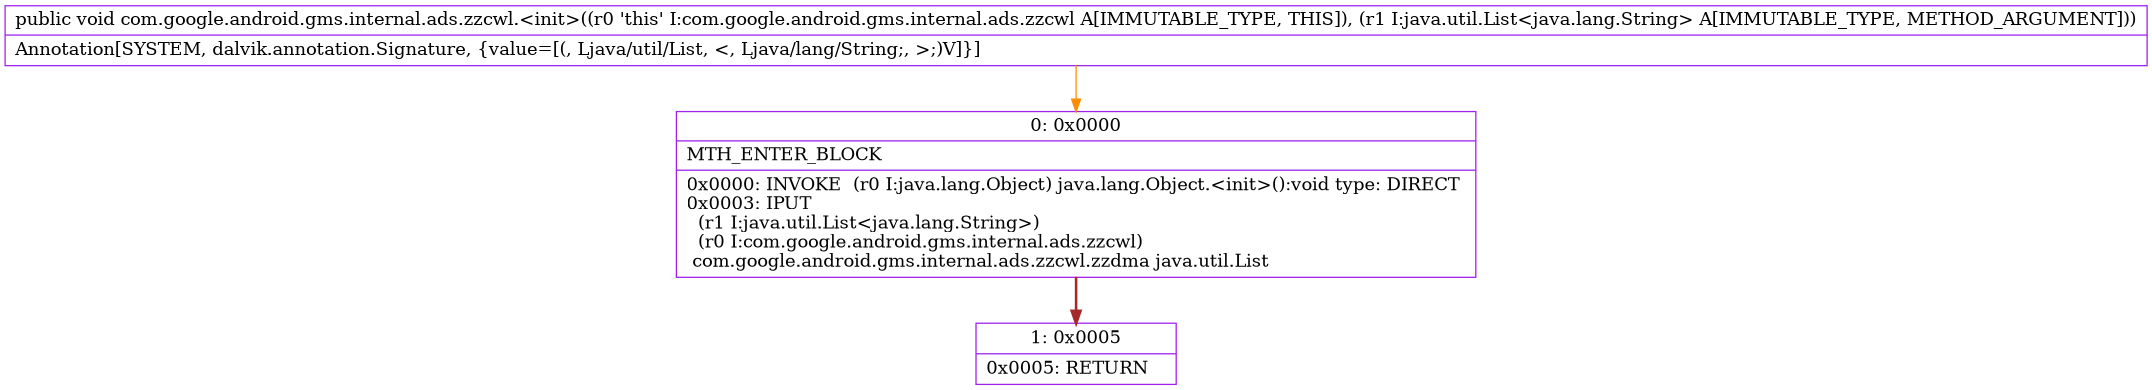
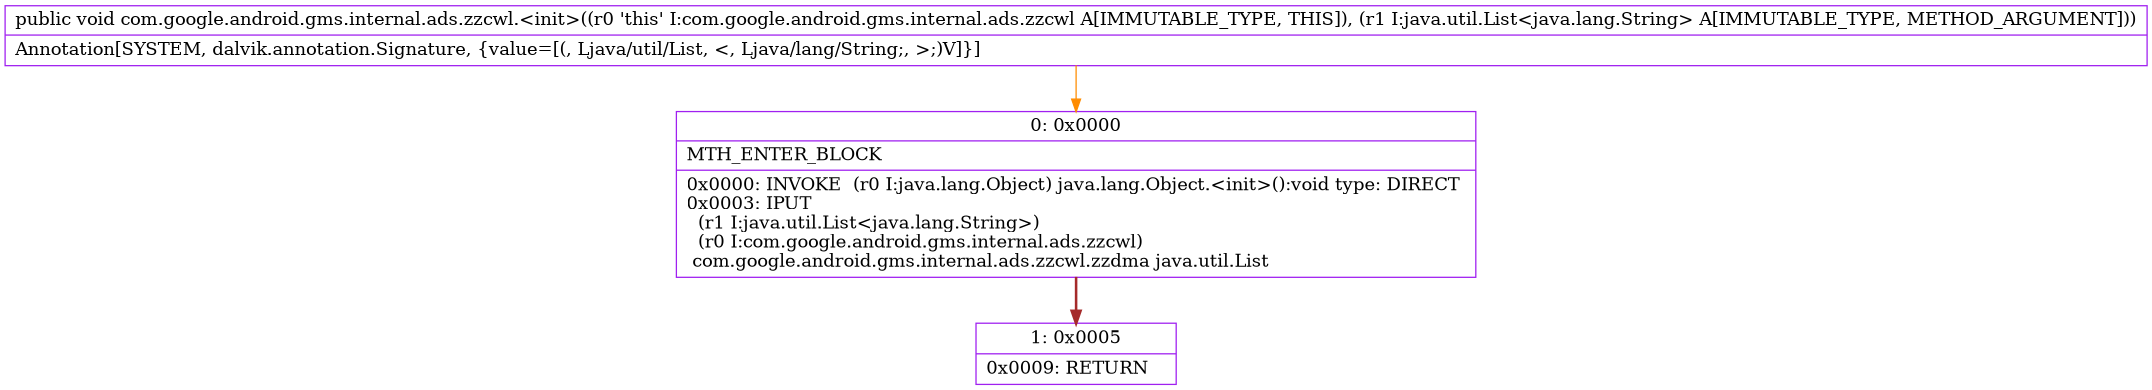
(1076, 368) -> (1076, 368)
